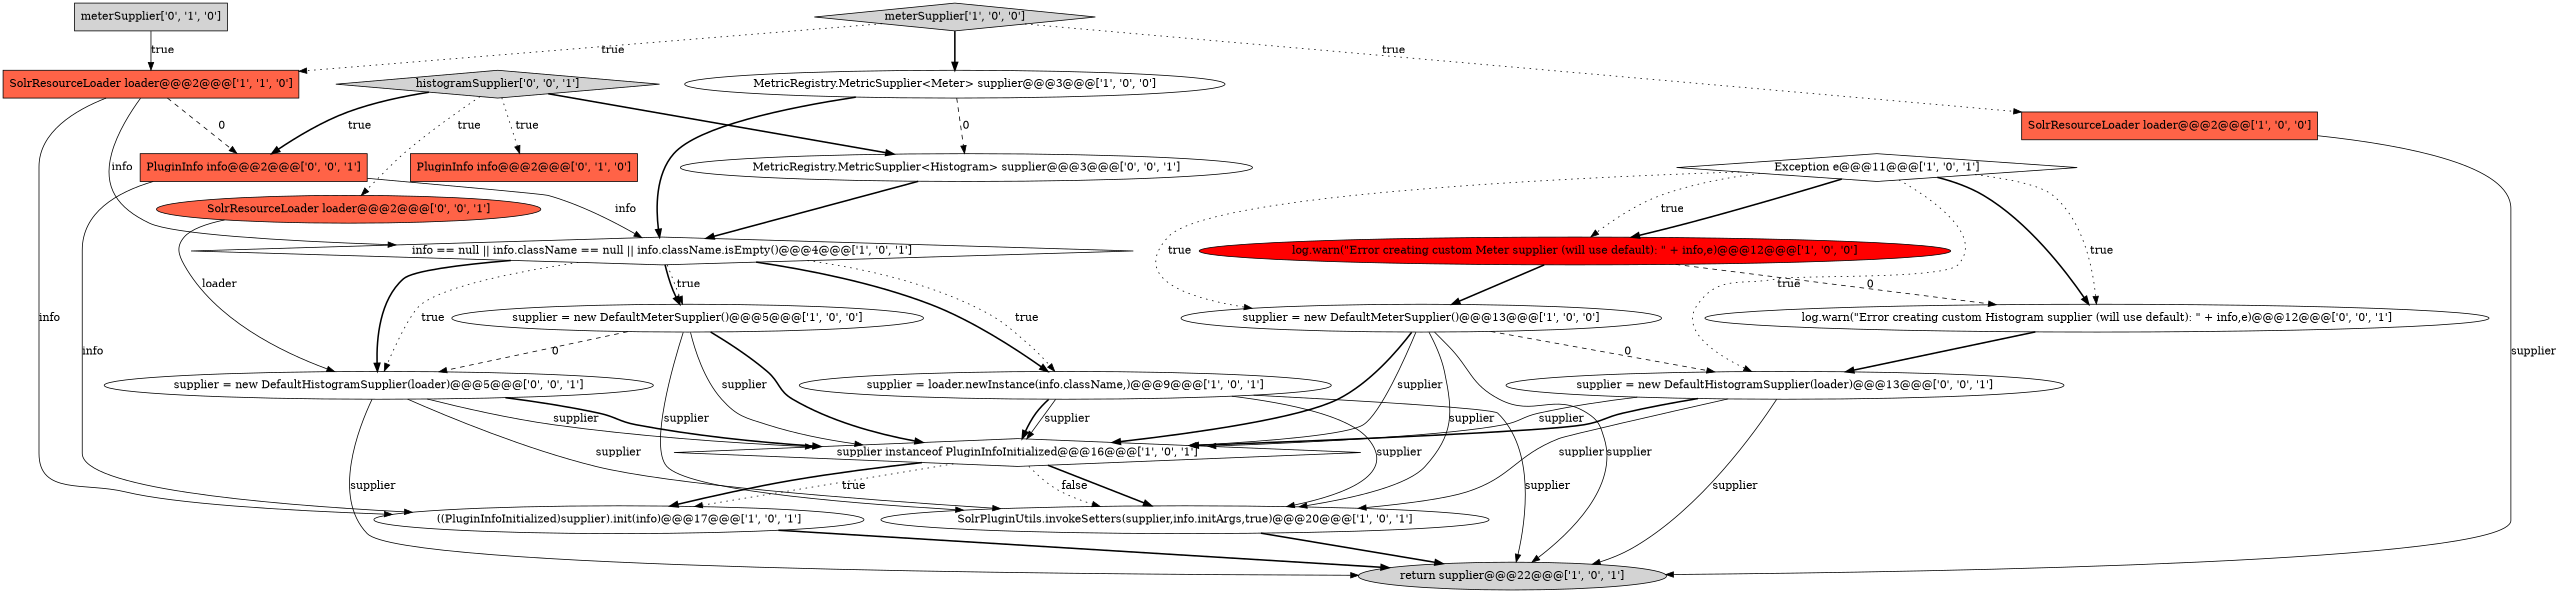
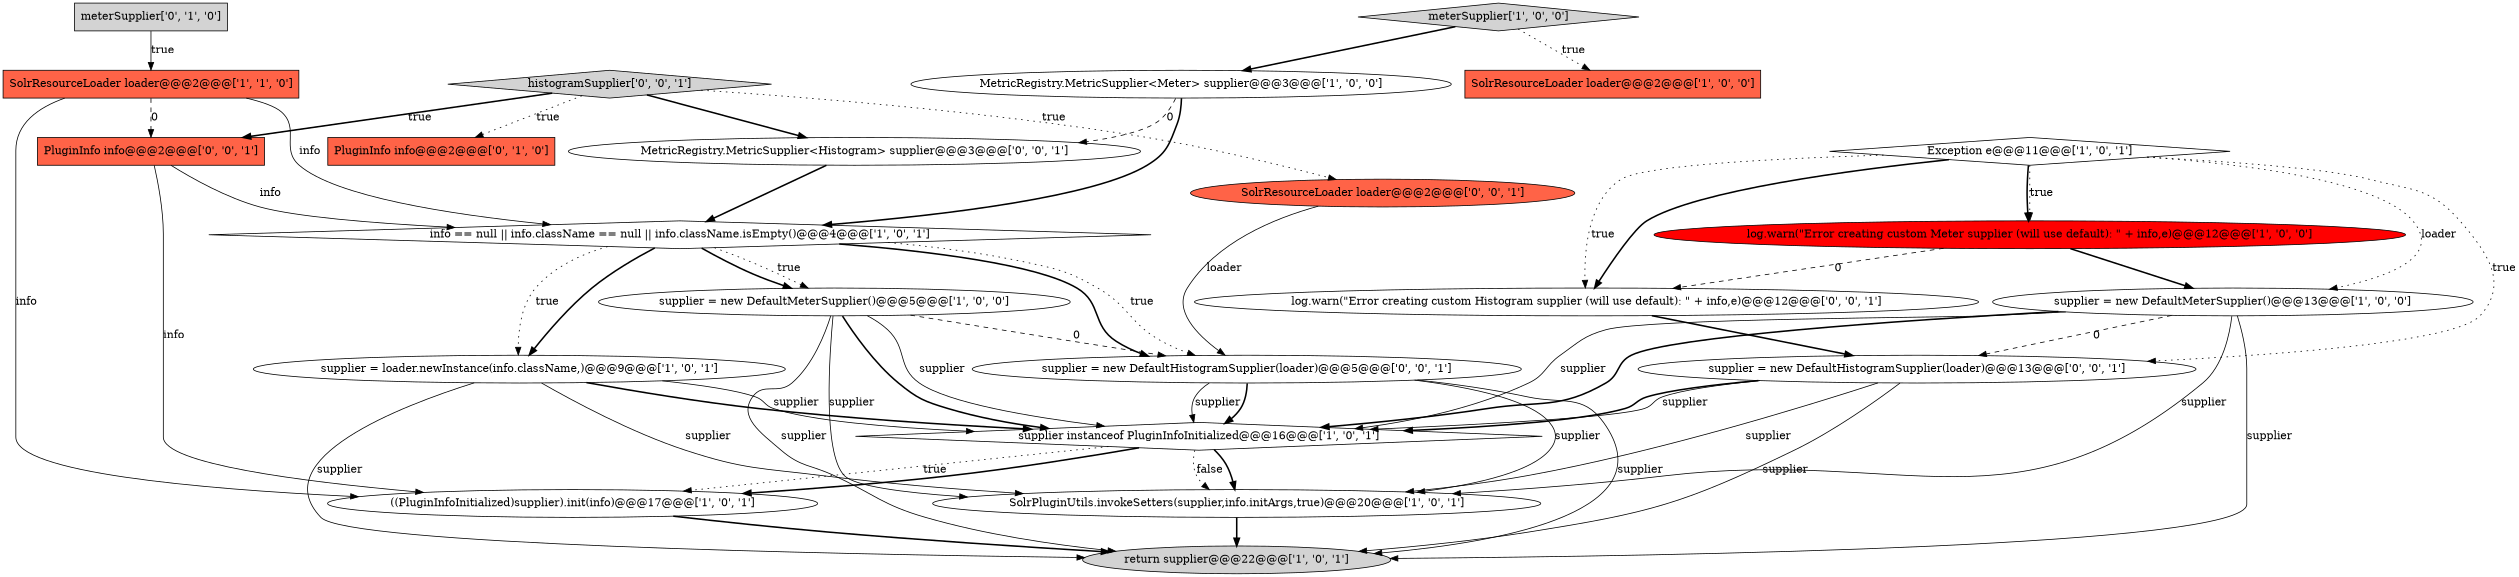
(594, 47) -> none
(1180, 251) -> (2439, 235)
(2359, 552) -> (863, 490)
